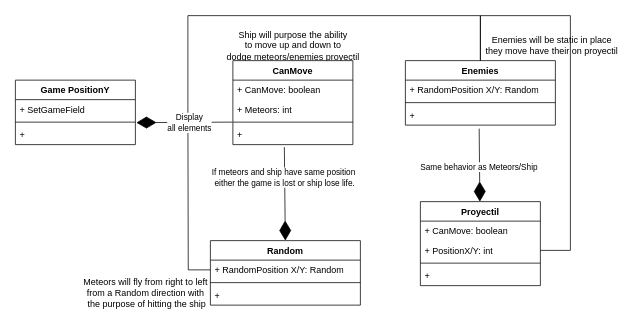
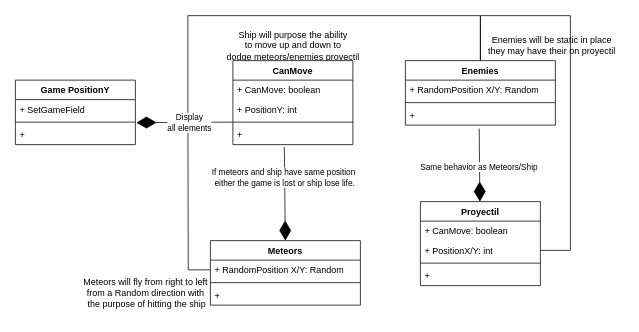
(552, 45) -> (552, 45)
(268, 110) -> (271, 110)
(285, 251) -> (285, 251)
